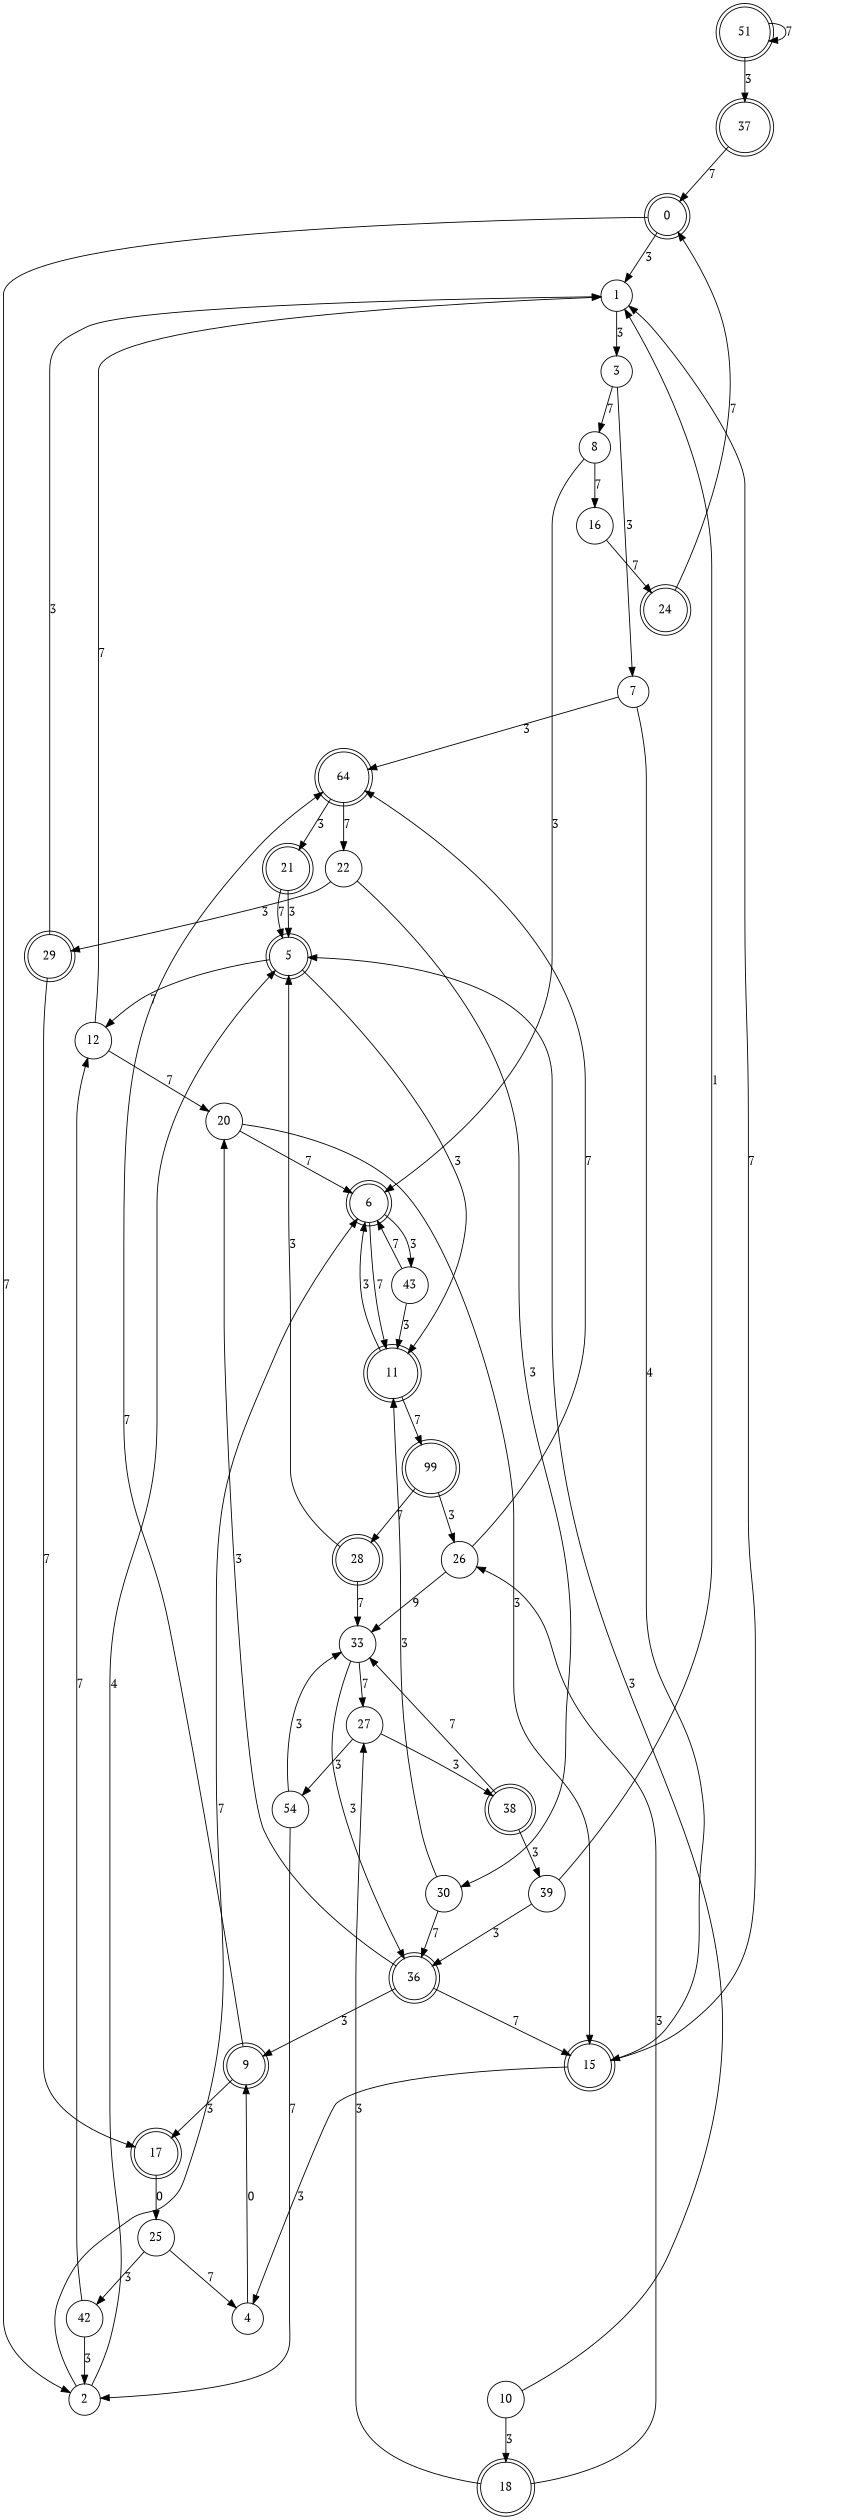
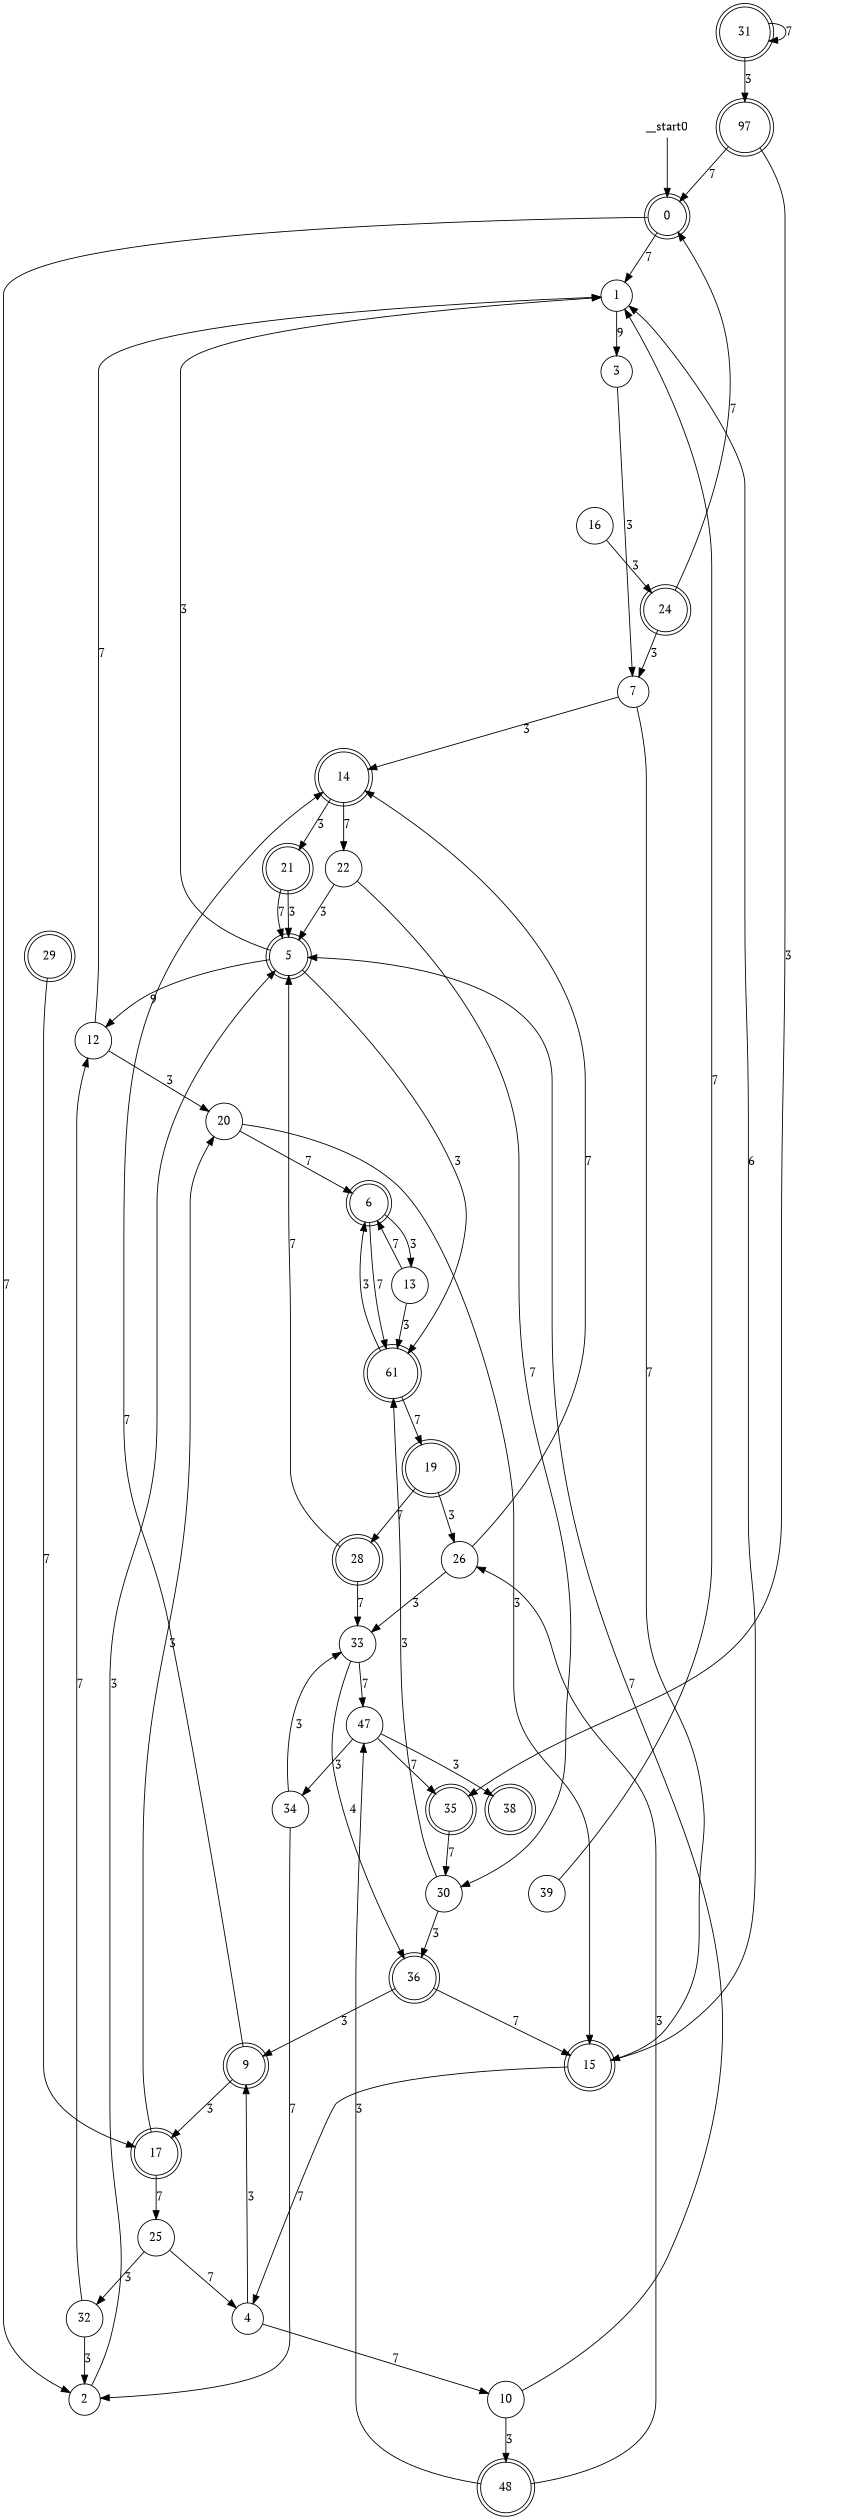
(745, 32) -> (745, 32)
none -> (667, 127)
(745, 127) -> (745, 127)
(649, 258) -> (649, 258)
(620, 334) -> (620, 334)
(50, 368) -> (181, 473)
(595, 447) -> none
(636, 566) -> (636, 566)
none -> (650, 650)
(344, 777) -> (344, 777)
(207, 920) -> (319, 908)
(154, 1000) -> (154, 1000)
(170, 1081) -> (170, 1081)
(715, 1081) -> (715, 1081)
(752, 1162) -> (752, 1162)
(293, 1245) -> (293, 1245)
(410, 1285) -> (410, 1285)
(392, 1373) -> (392, 1373)
(533, 1373) -> (533, 1373)
(650, 1373) -> (650, 1373)
(431, 1468) -> (431, 1468)
(236, 1586) -> (162, 1661)
(416, 1604) -> (416, 1604)
(114, 1684) -> (114, 1684)
(632, 1684) -> (632, 1684)
(365, 1725) -> (365, 1725)
(436, 1729) -> none
(290, 1809) -> (290, 1809)
(353, 1809) -> (353, 1809)
none -> (451, 1809)
(217, 1825) -> none
(529, 1852) -> none
(486, 1933) -> none
(436, 1934) -> (436, 1934)
(160, 2197) -> (160, 2197)
(251, 2197) -> (251, 2197)
(301, 2197) -> (301, 2197)
(85, 2319) -> (85, 2319)
none -> (371, 2357)
(506, 2487) -> (506, 2487)
